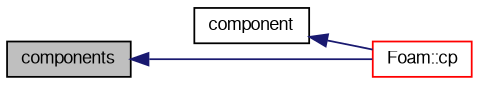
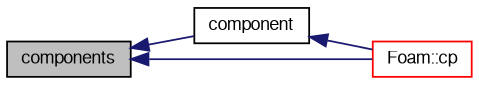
none -> (171, 40)
